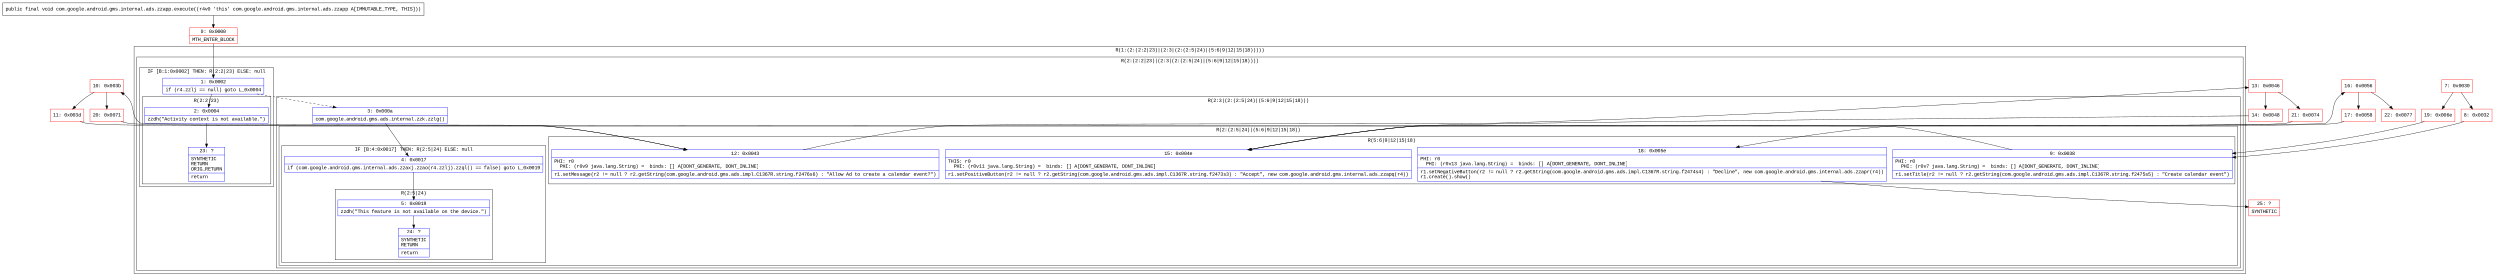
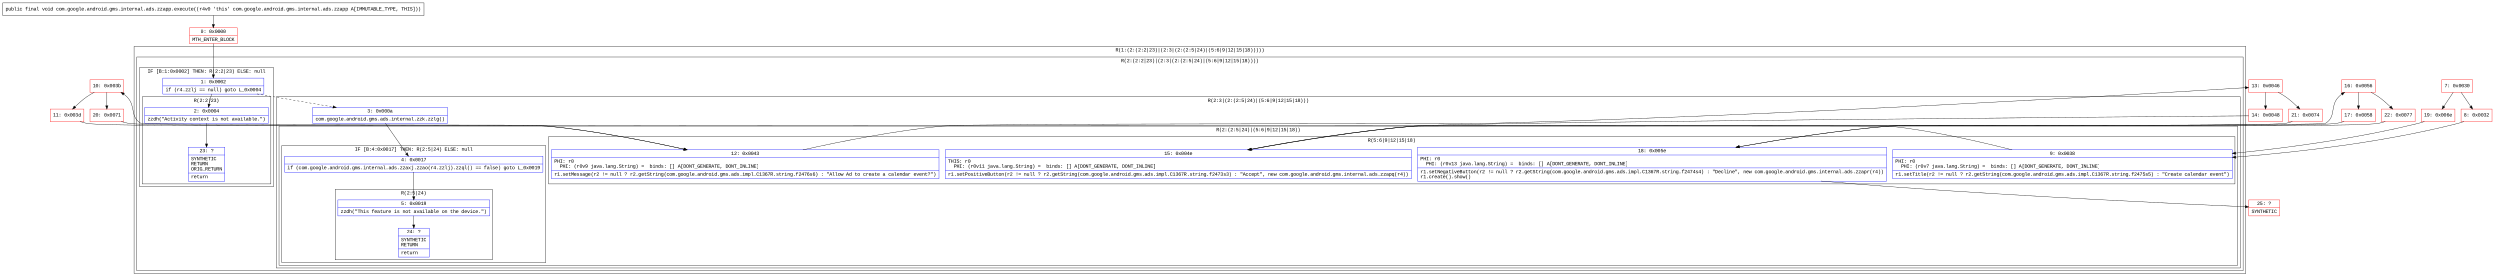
none -> (2062, 126)
